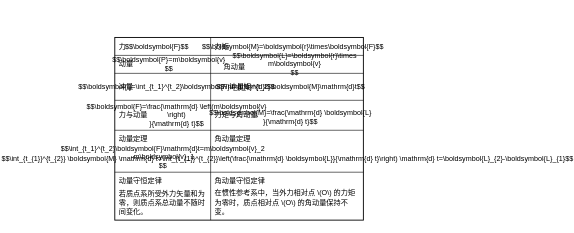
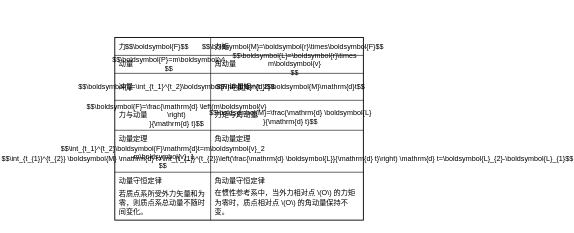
(237, 68) -> (228, 65)
